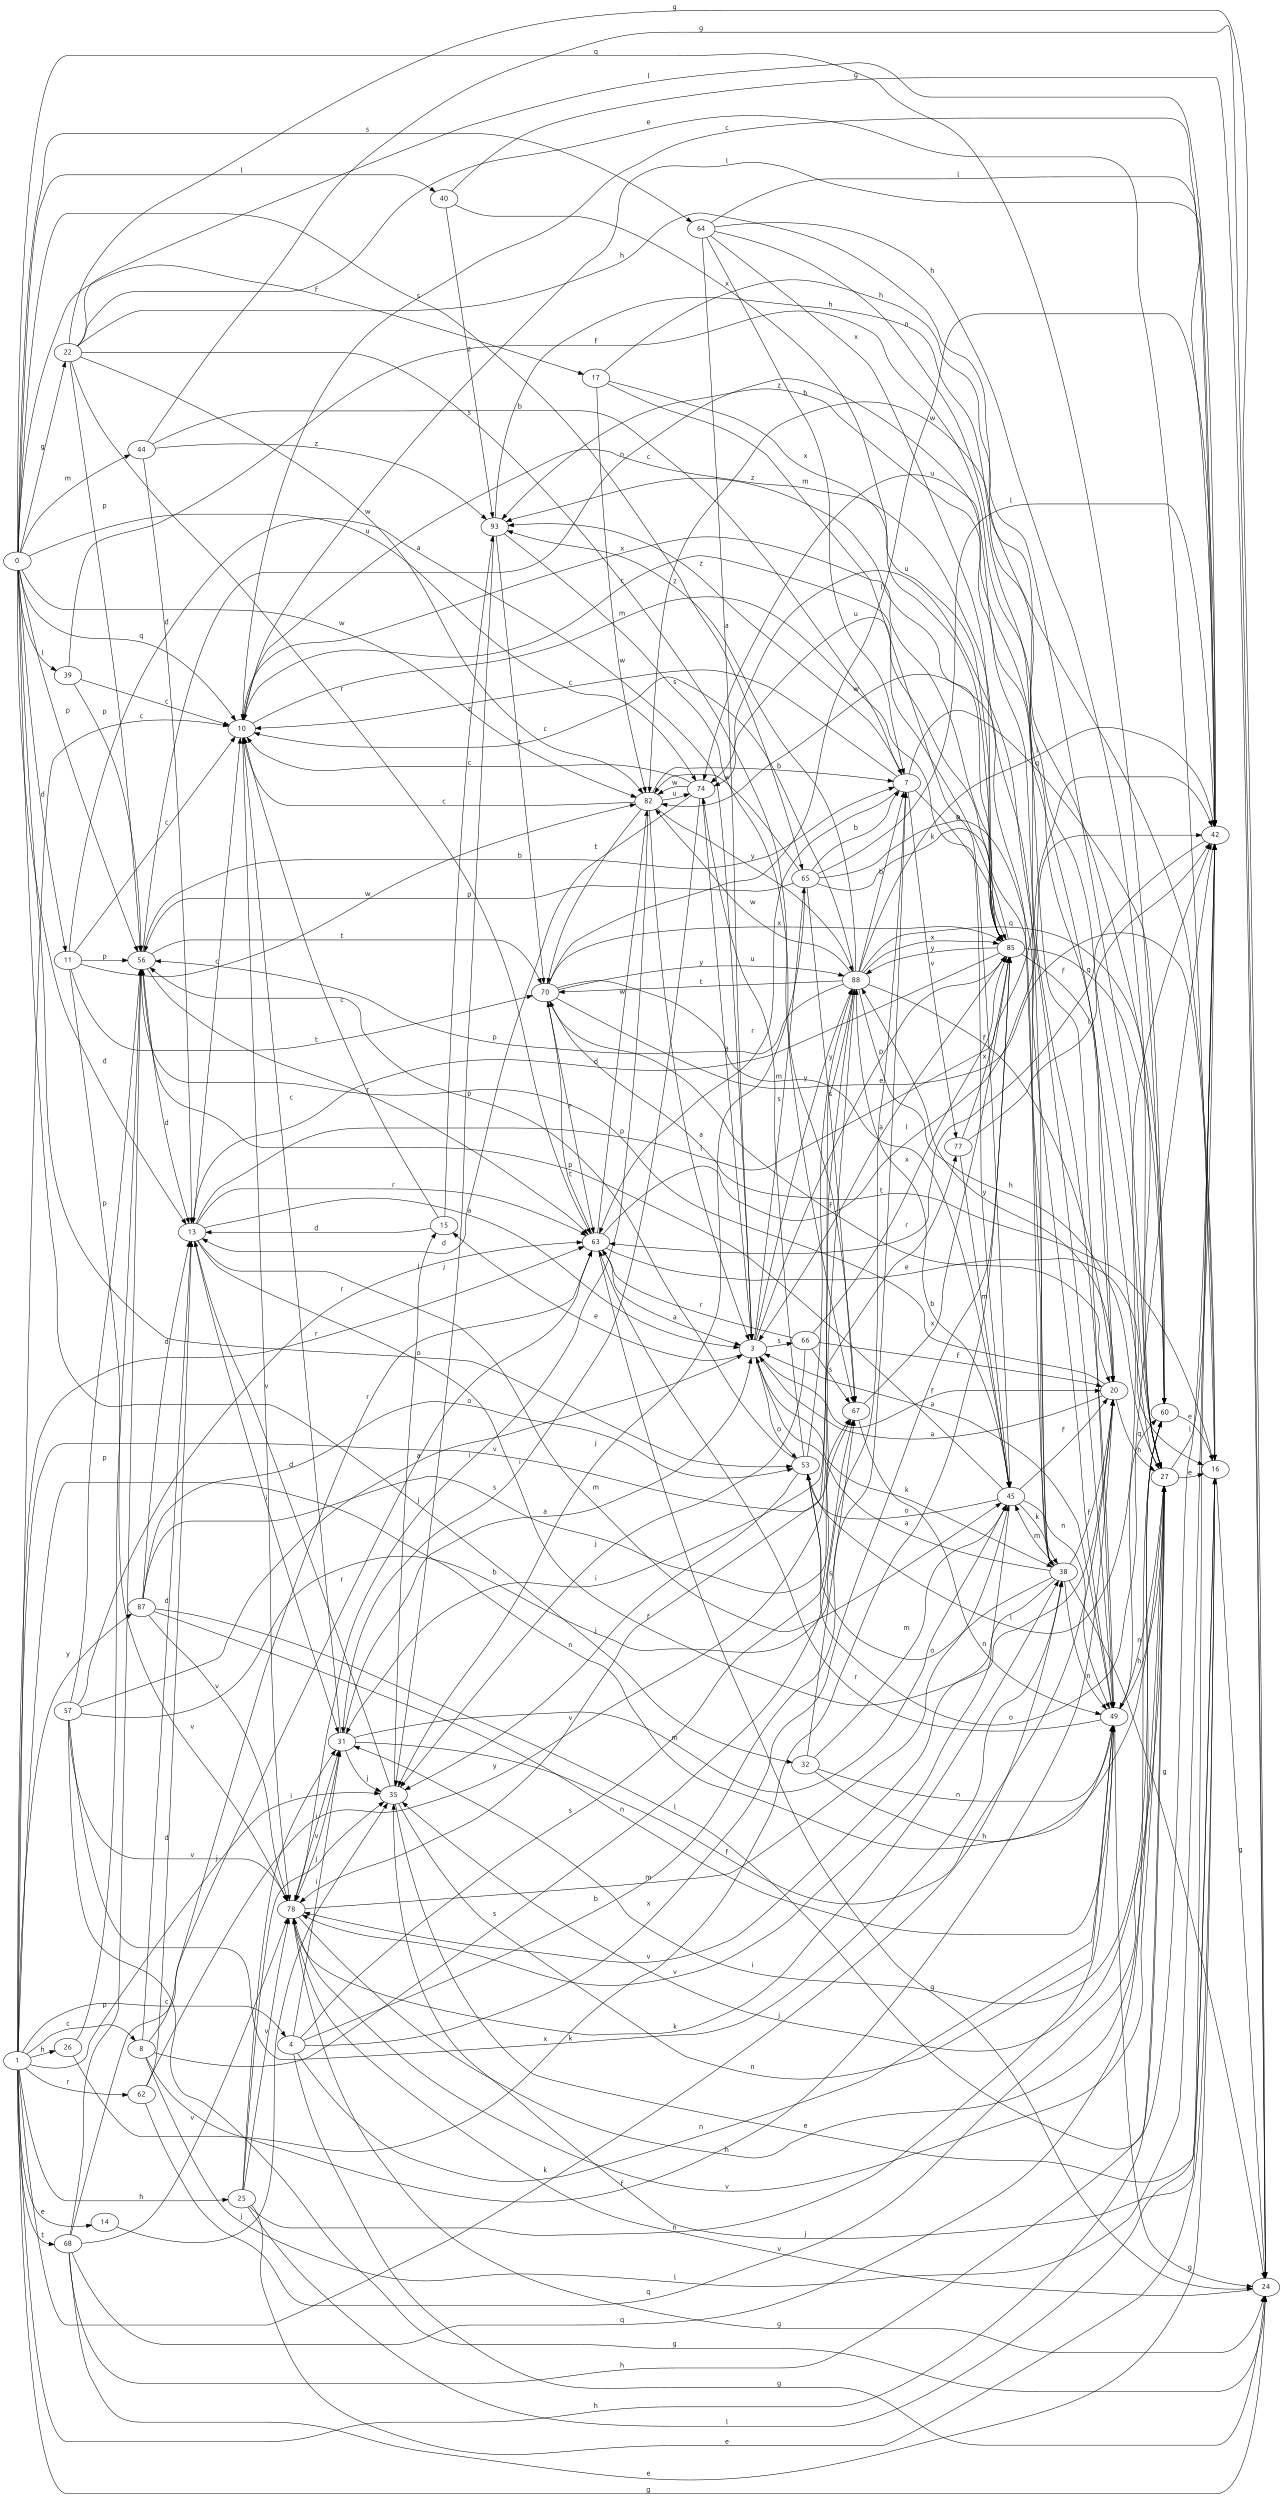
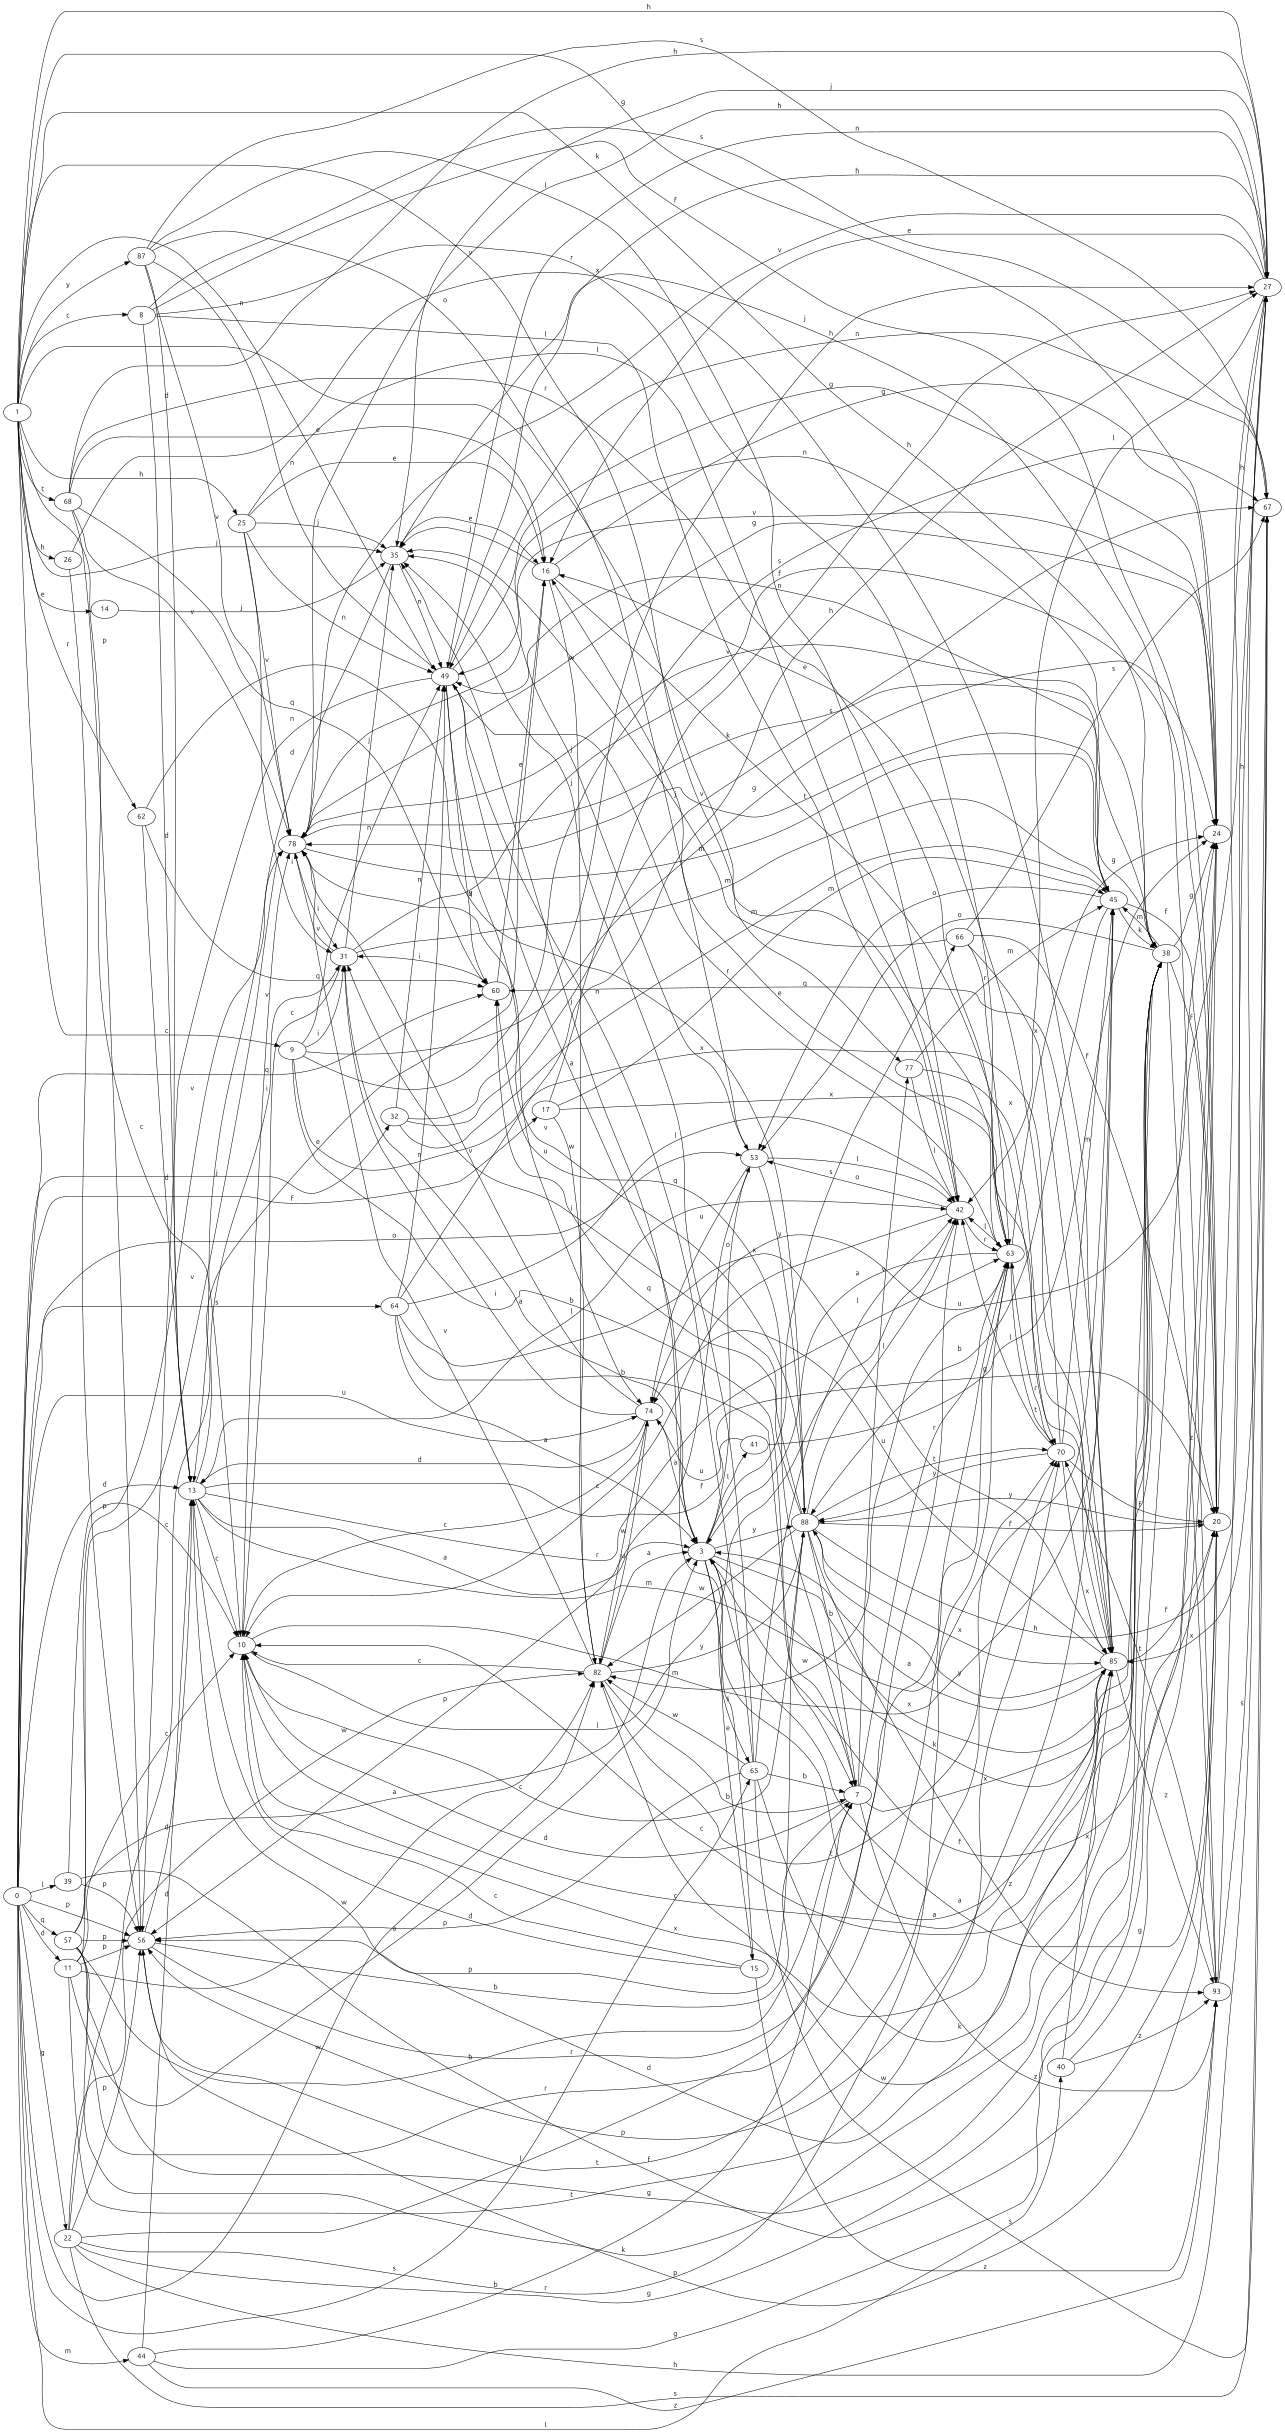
(925, 451) -> (167, 1312)
(122, 639) -> (36, 1920)
(571, 683) -> (546, 1838)
(881, 1052) -> (909, 1704)
none -> (460, 1138)
none -> (754, 1445)
(469, 1455) -> (445, 1331)
(405, 1510) -> (656, 1252)
(291, 2045) -> (292, 1050)
